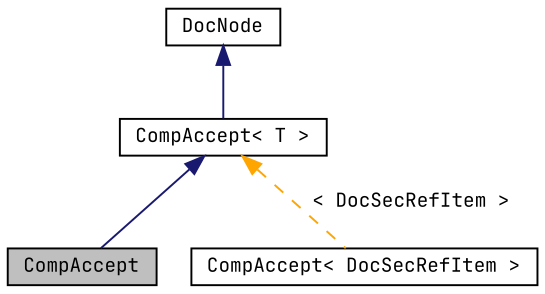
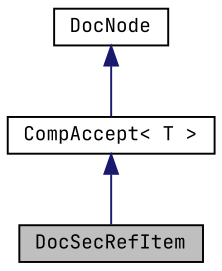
(82, 267) -> (111, 244)
(364, 267) -> none
